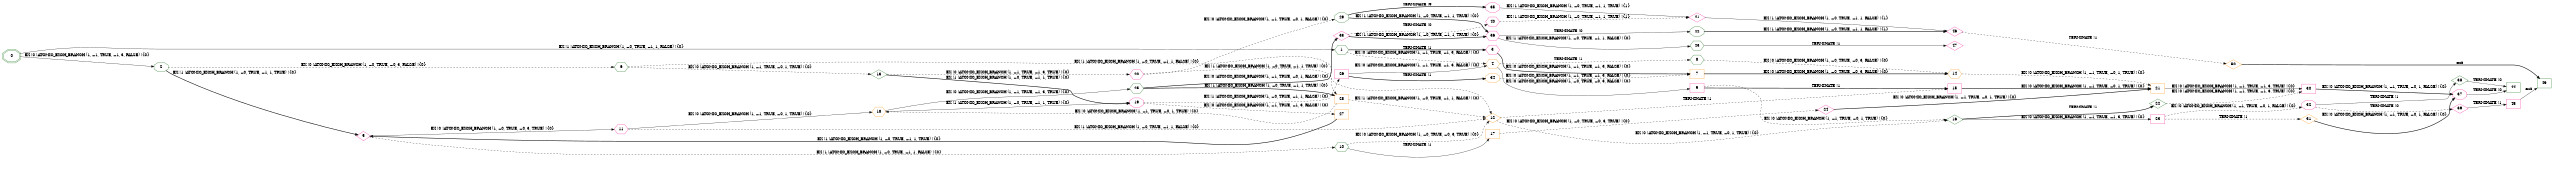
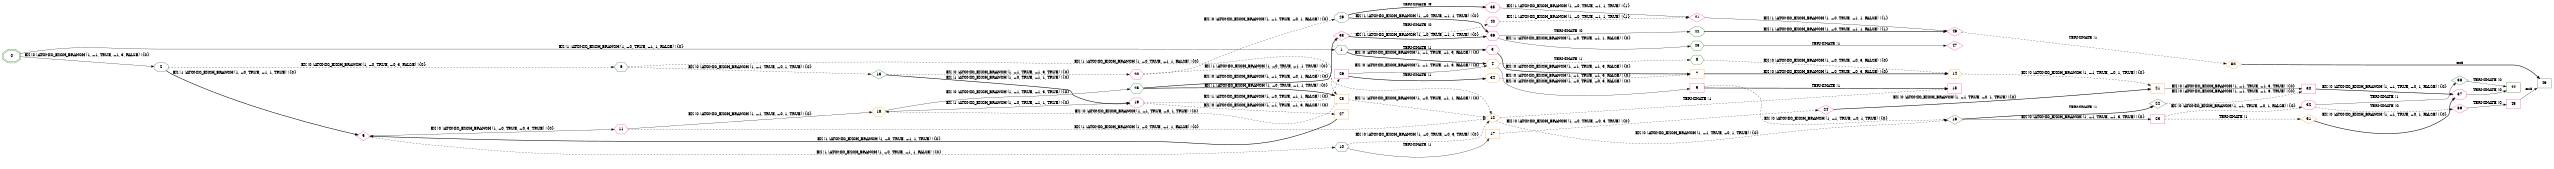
(1415, 60) -> (1415, 60)
(2055, 89) -> none
(2487, 103) -> (2487, 103)
